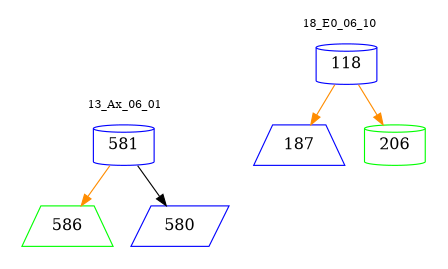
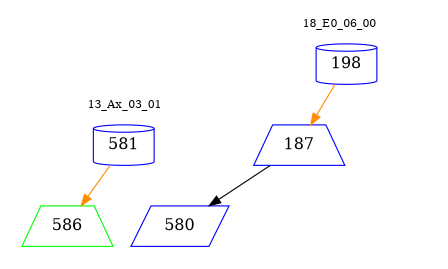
(340, 24) -> (340, 24)
(346, 64) -> (346, 64)
(125, 105) -> (125, 105)
(395, 145) -> none
(149, 181) -> (244, 182)
